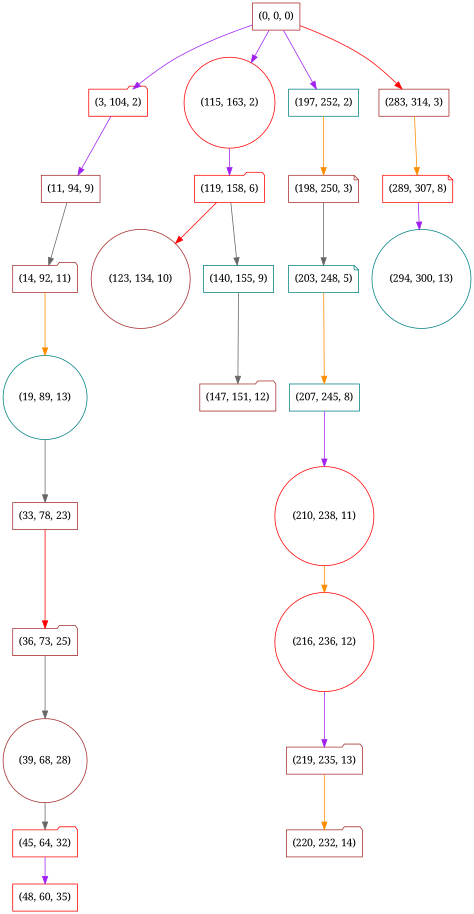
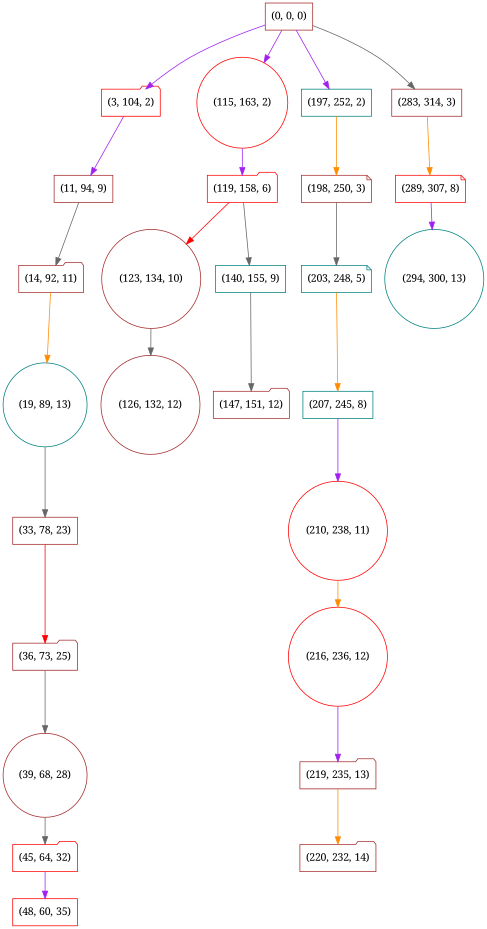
(352, 49) -> (364, 49)
none -> (150, 405)
